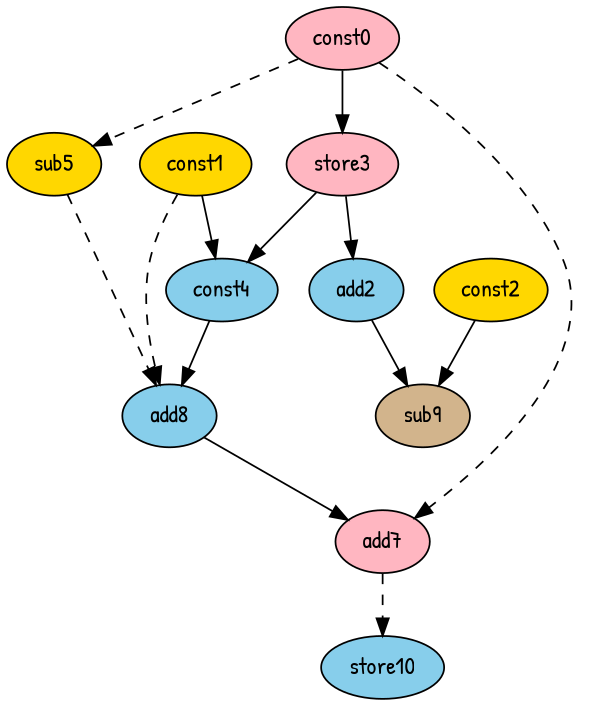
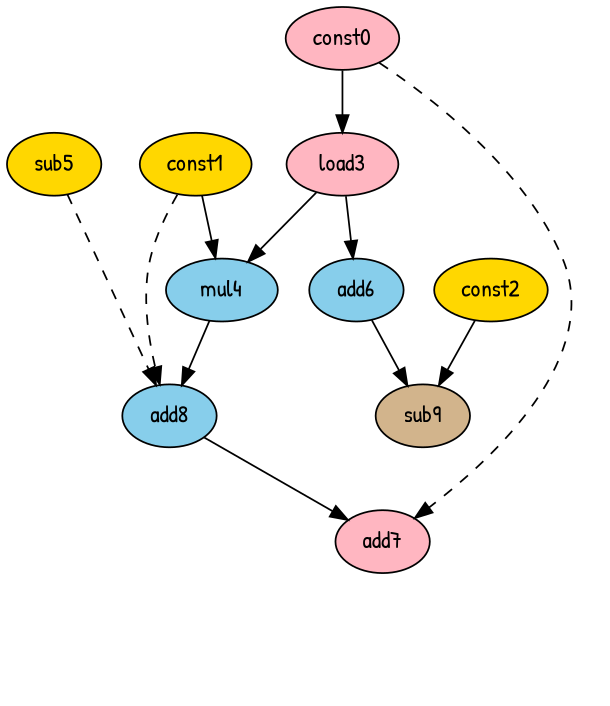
(204, 99) -> none
(342, 164) -> (342, 164)
(222, 290) -> (222, 290)
(356, 290) -> (356, 290)
(383, 667) -> none
